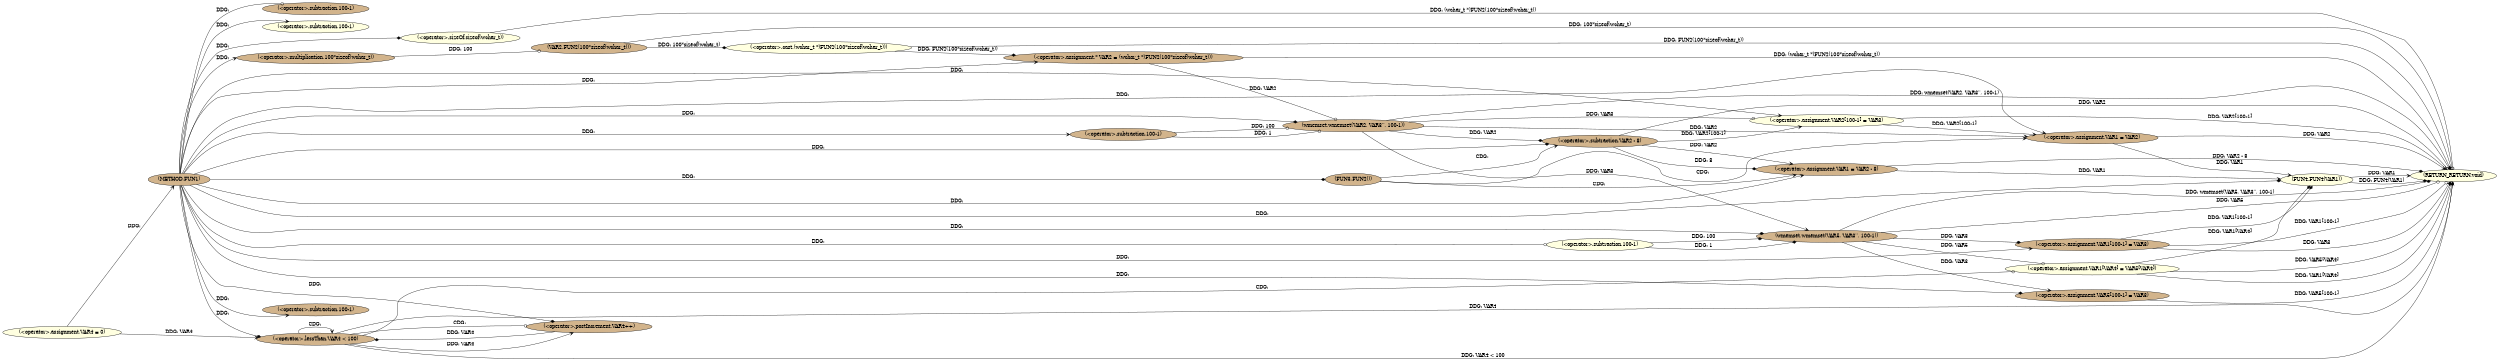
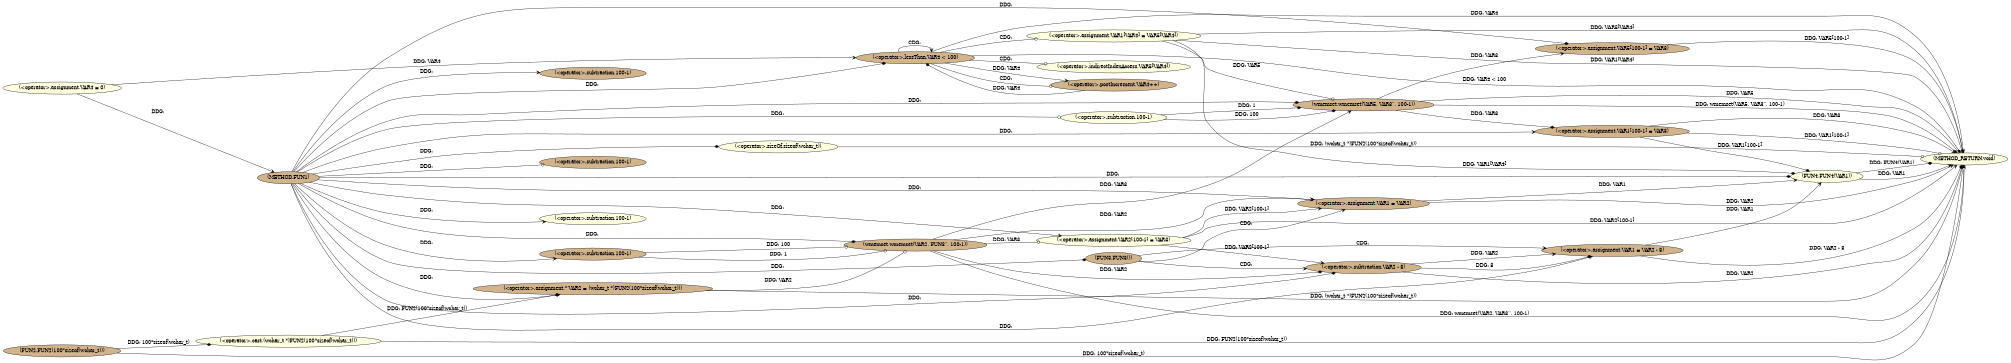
(589, 48) -> (62, 351)
(316, 58) -> none
none -> (1114, 67)
(1353, 126) -> (915, 245)
(1728, 138) -> (1241, 254)
(2454, 176) -> (1964, 159)
(1353, 179) -> (1114, 258)
(1965, 255) -> (1242, 80)
(331, 296) -> none
